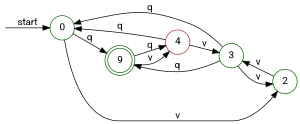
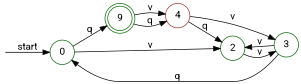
(124, 33) -> (202, 30)
(181, 72) -> none
